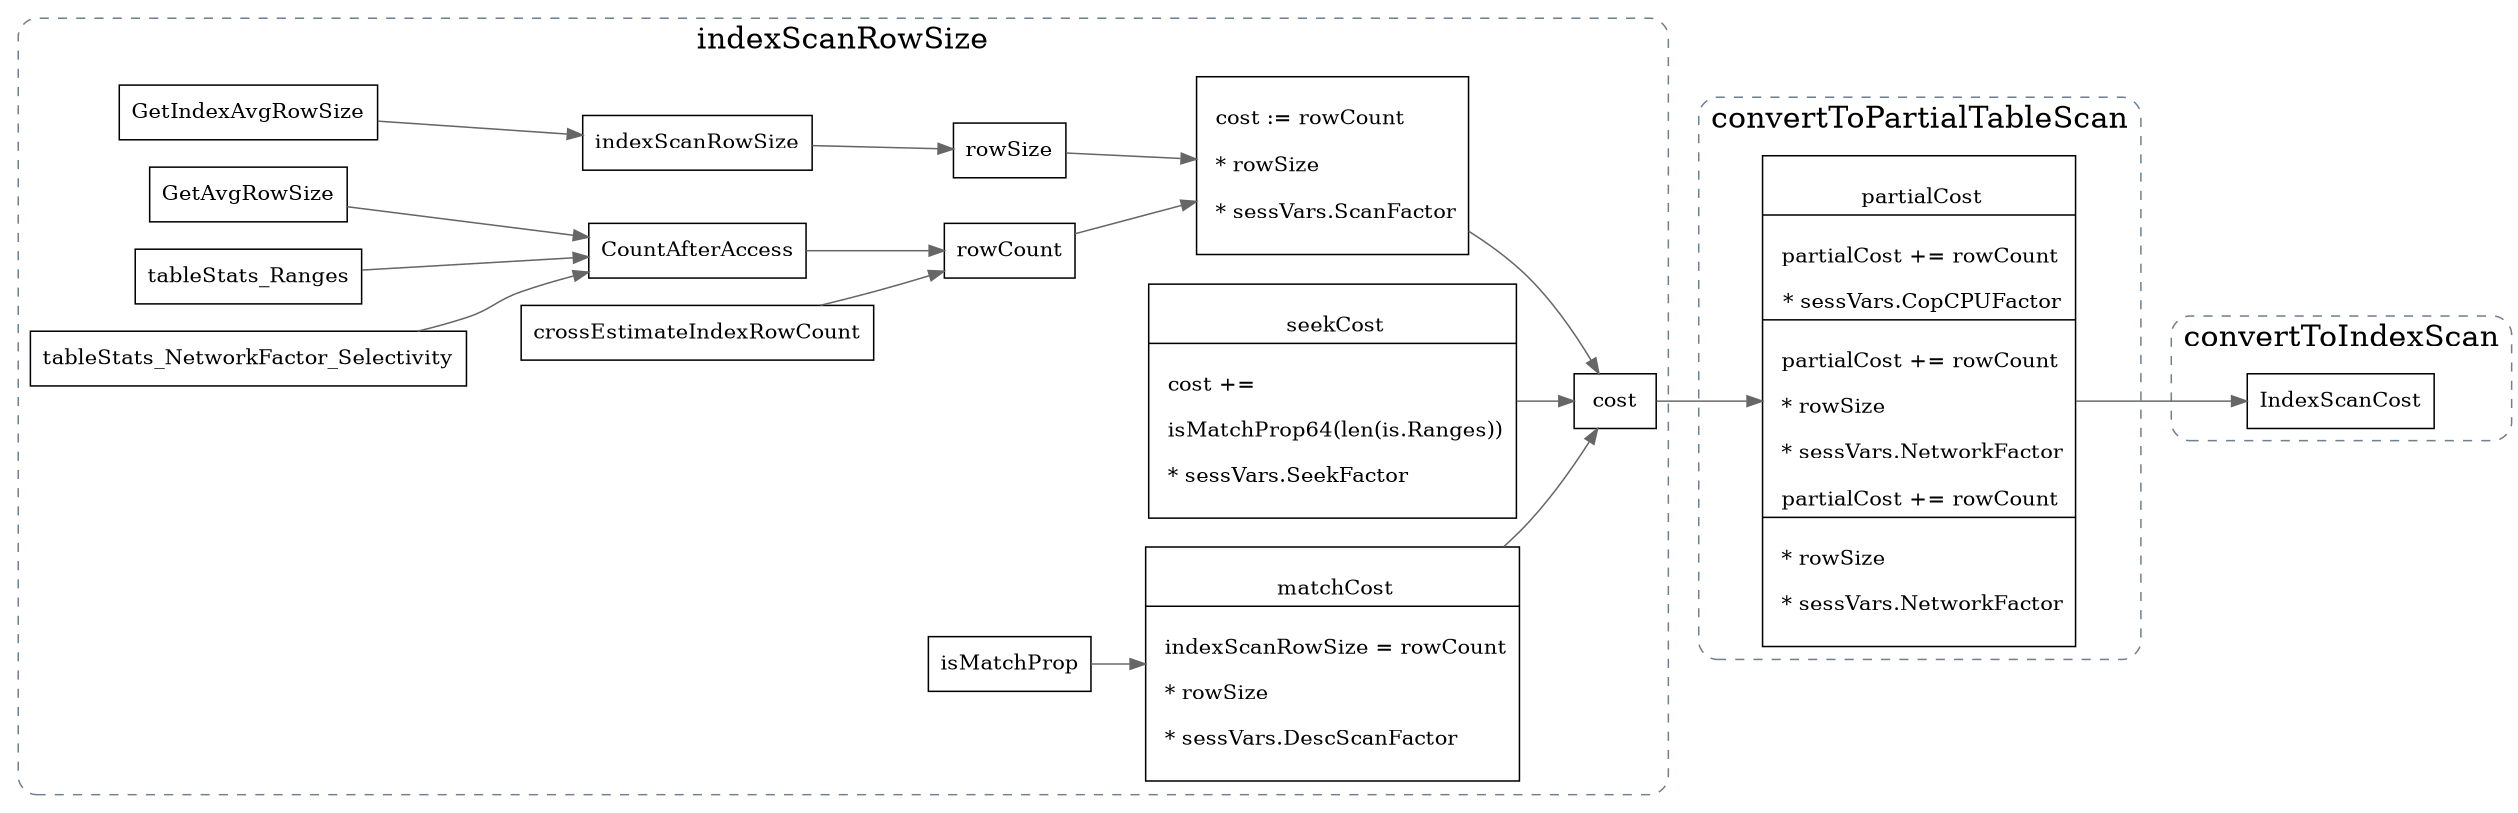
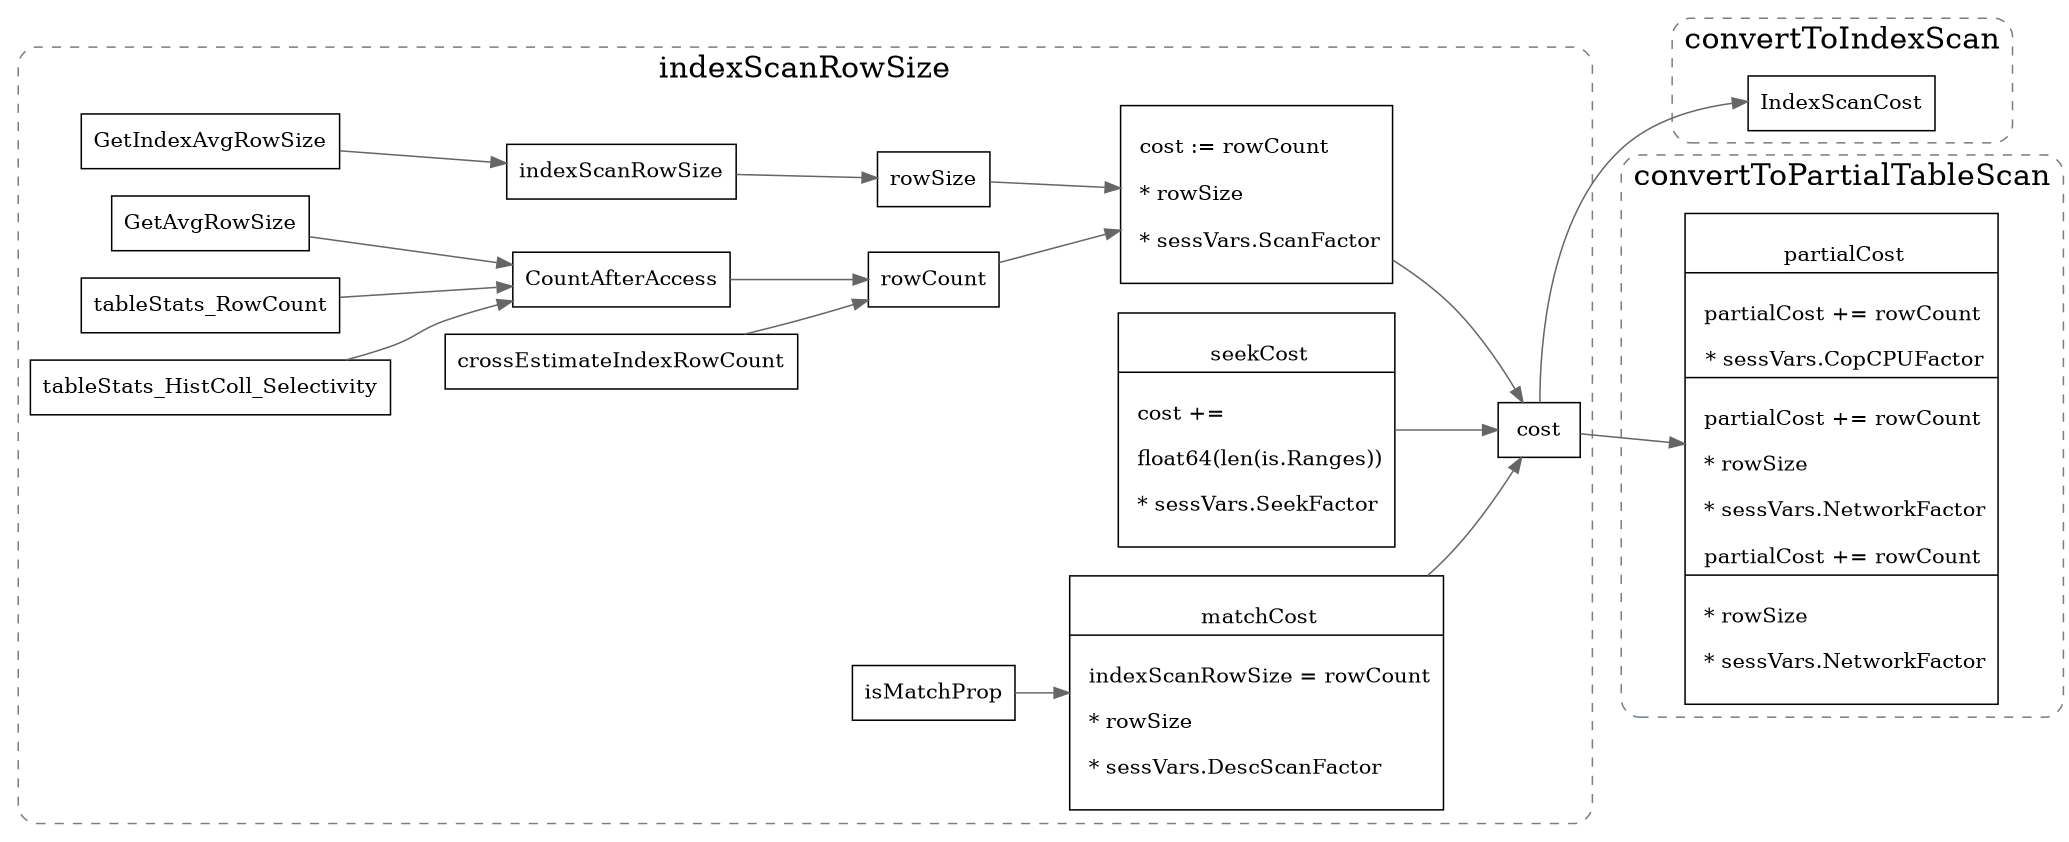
(248, 277) -> (210, 305)
(248, 359) -> (210, 387)
(2154, 401) -> (1577, 210)
(1333, 430) -> (1257, 459)
